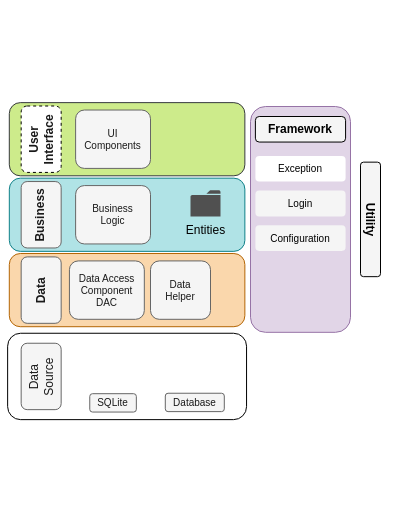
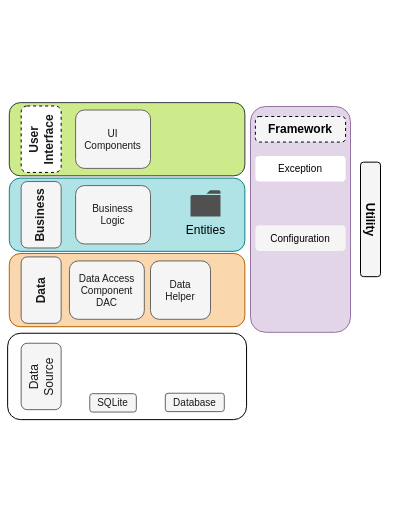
(300, 129) -> (300, 129)
(300, 204) -> none
